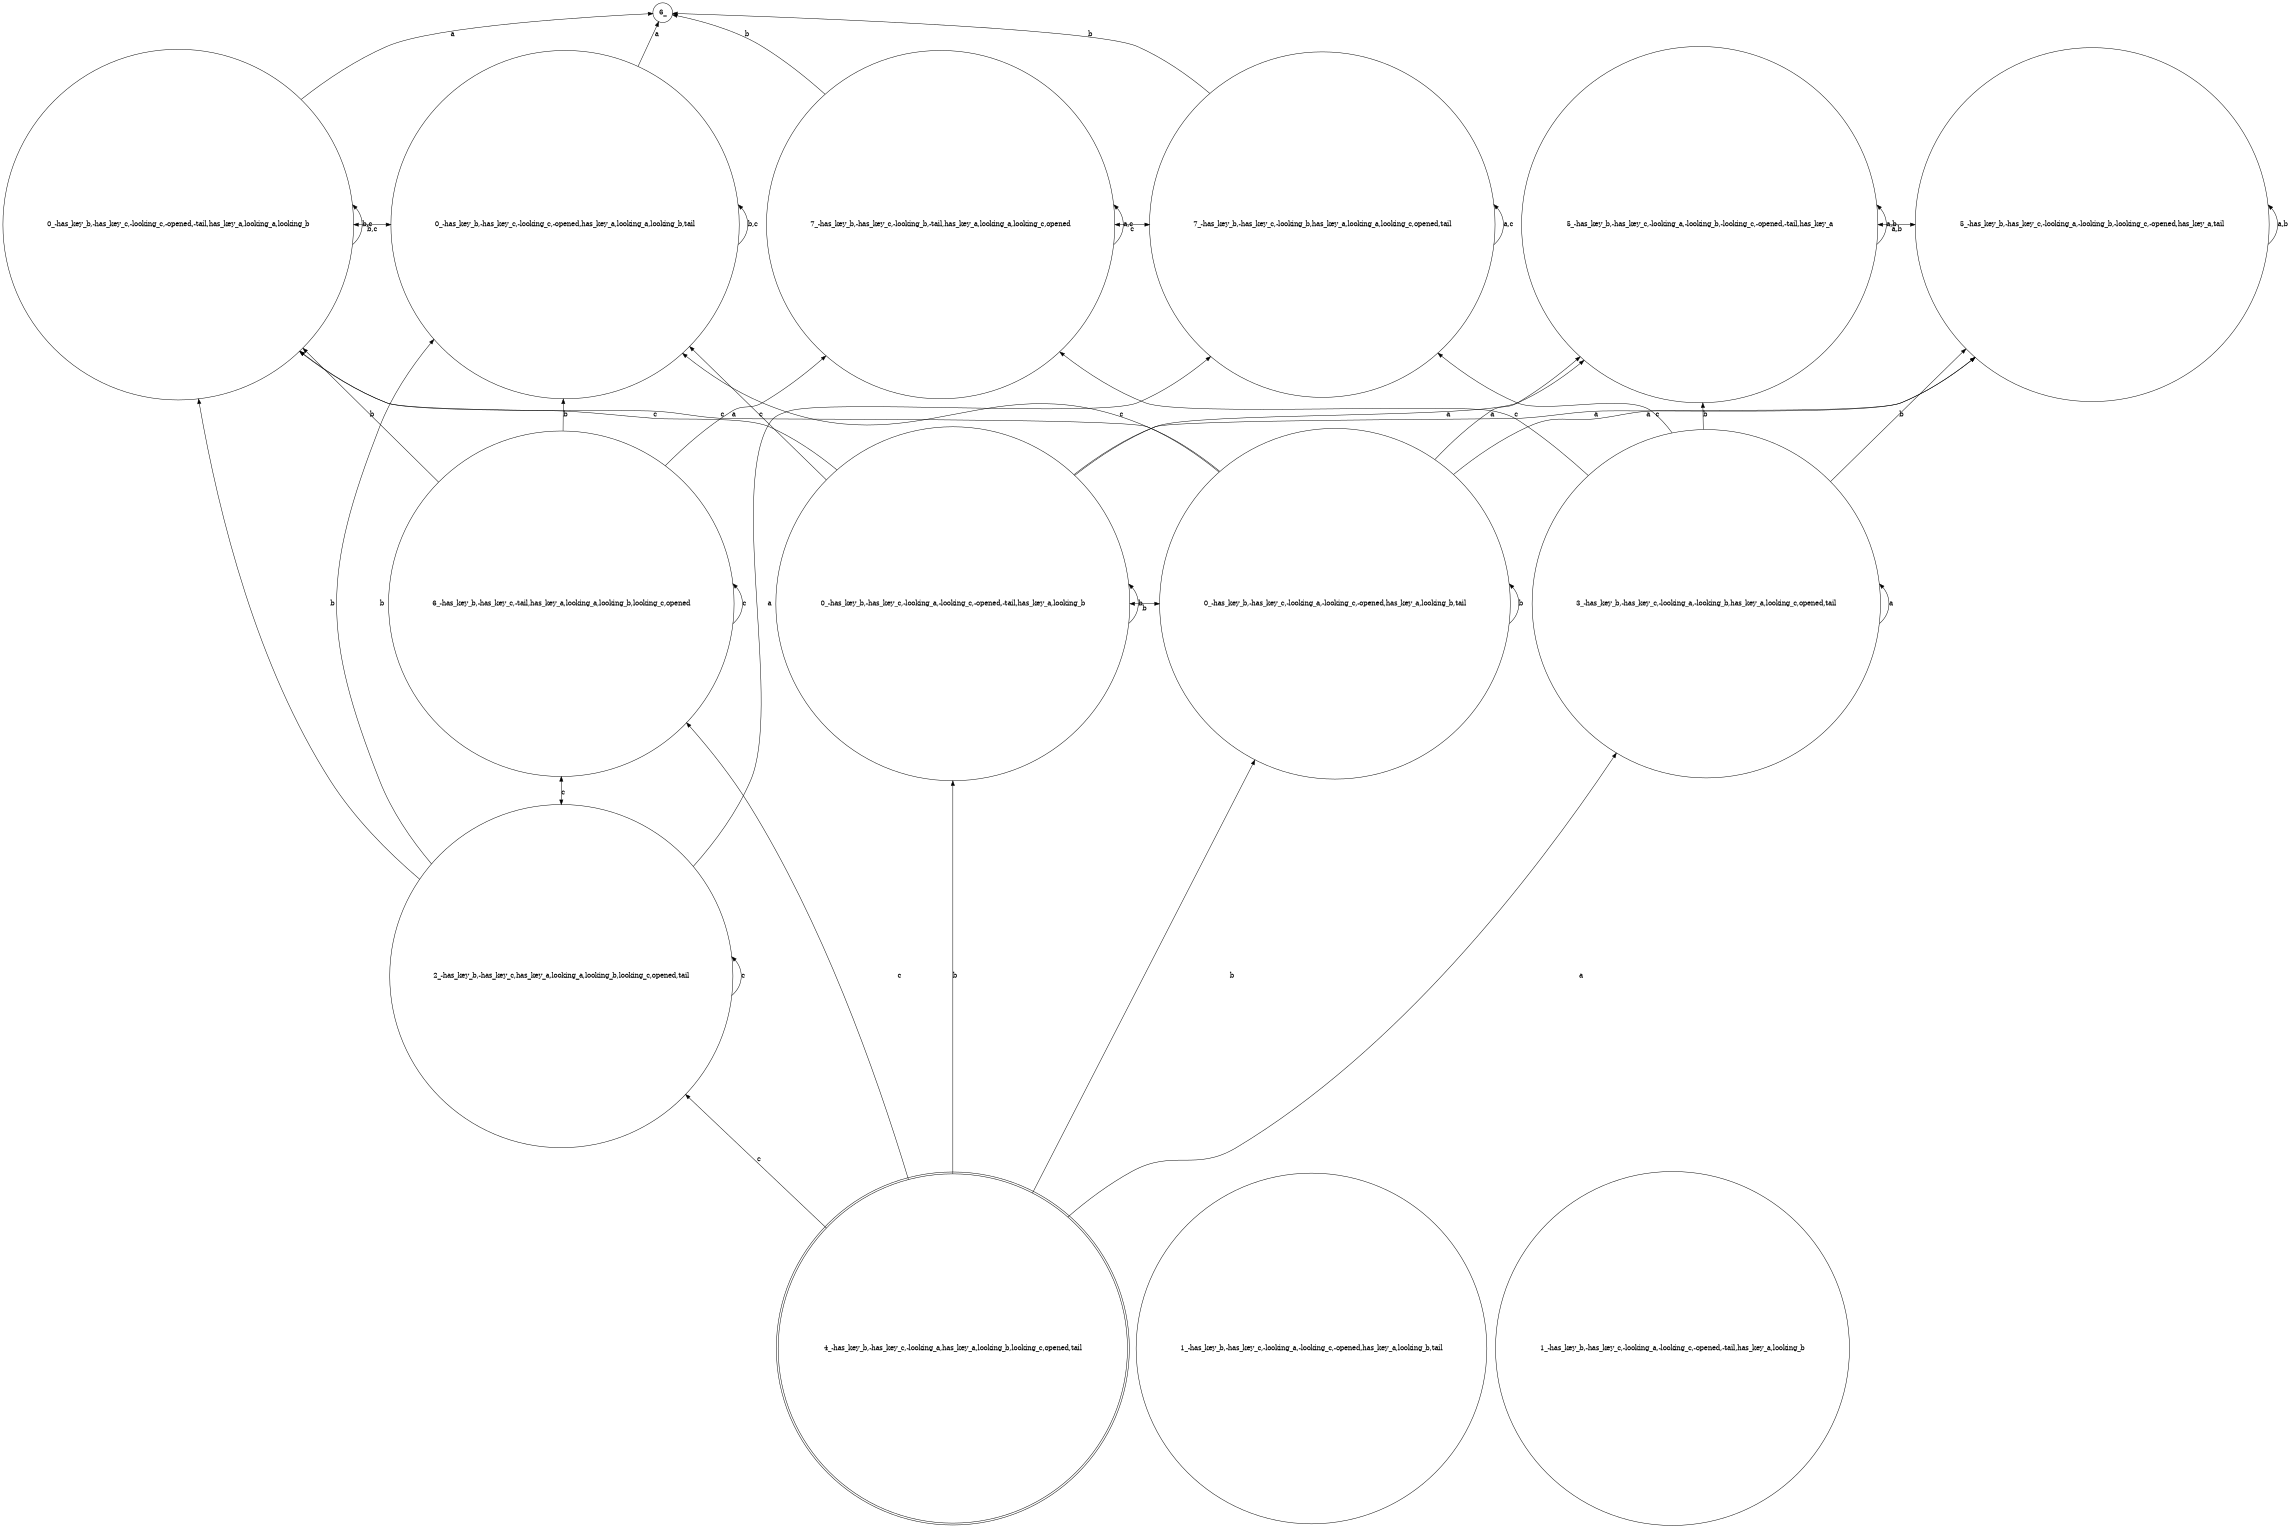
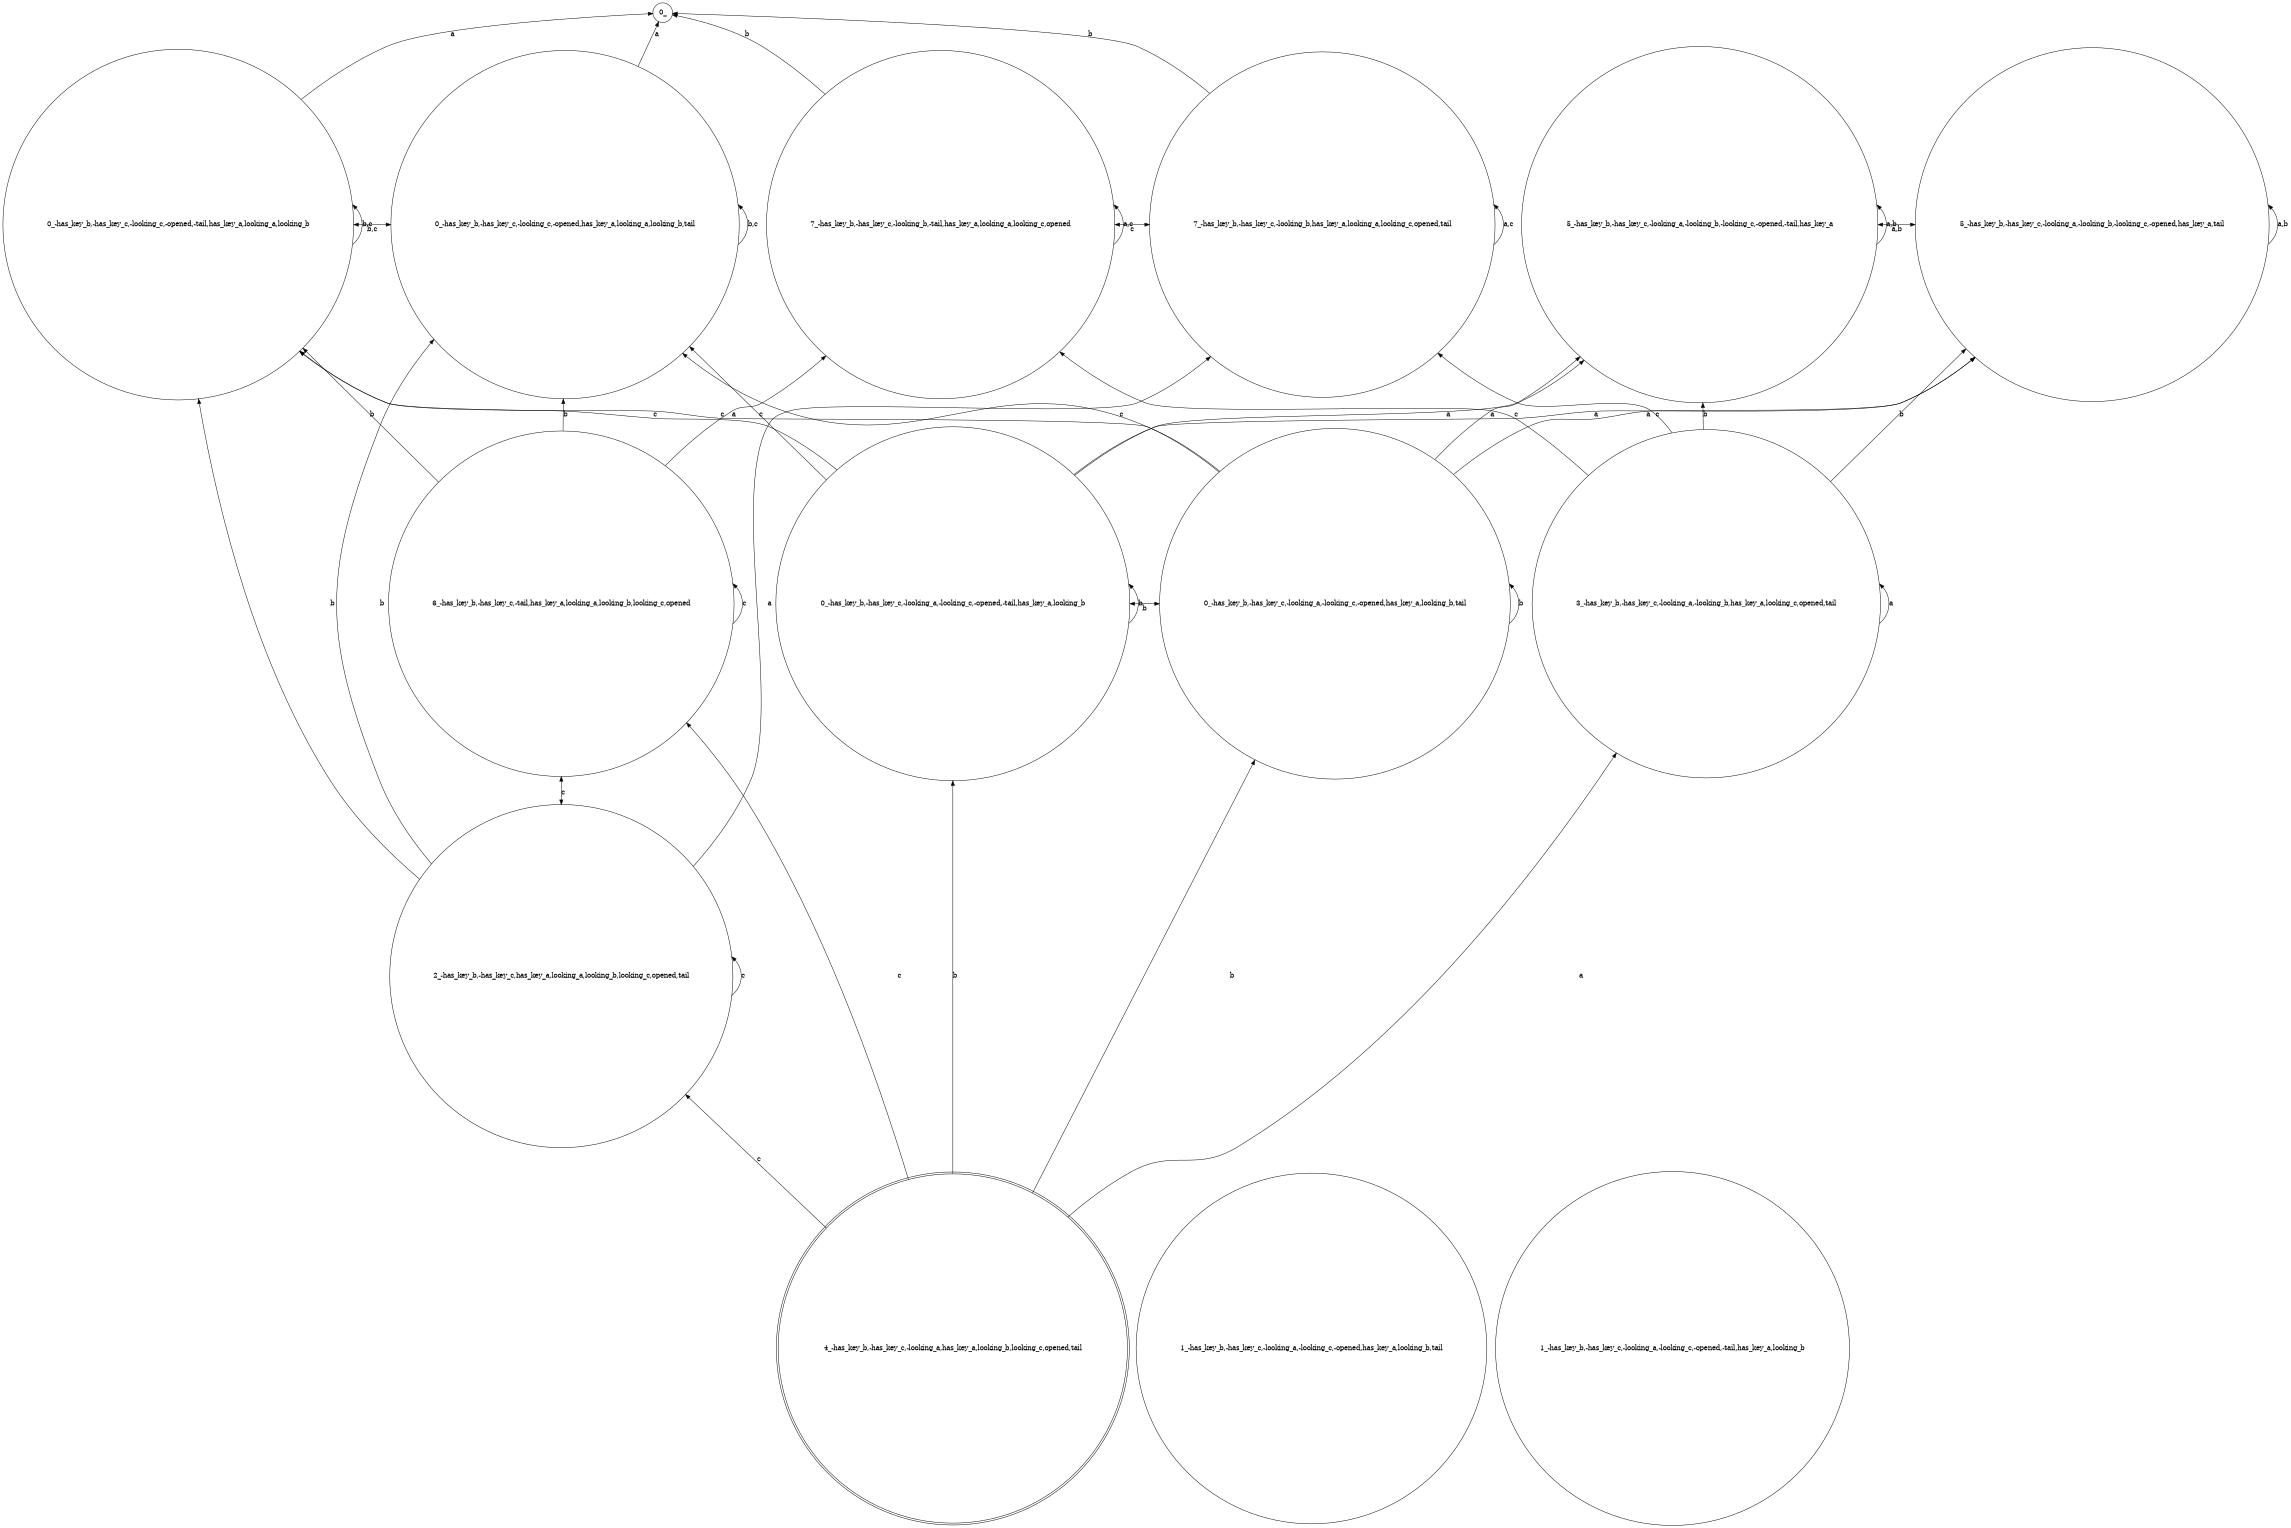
(663, 13) -> (663, 13)
